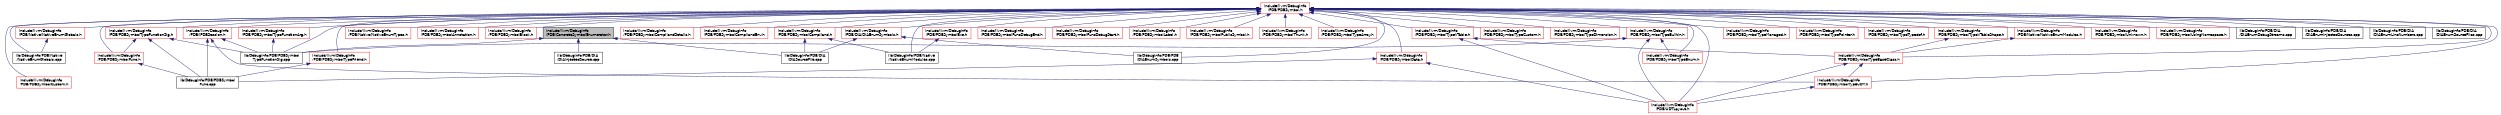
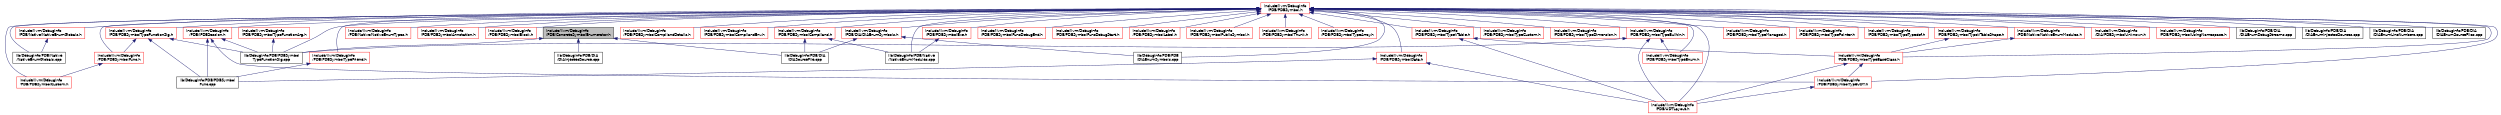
(783, 13) -> none
(2121, 33) -> (2121, 33)
(165, 71) -> (80, 71)
